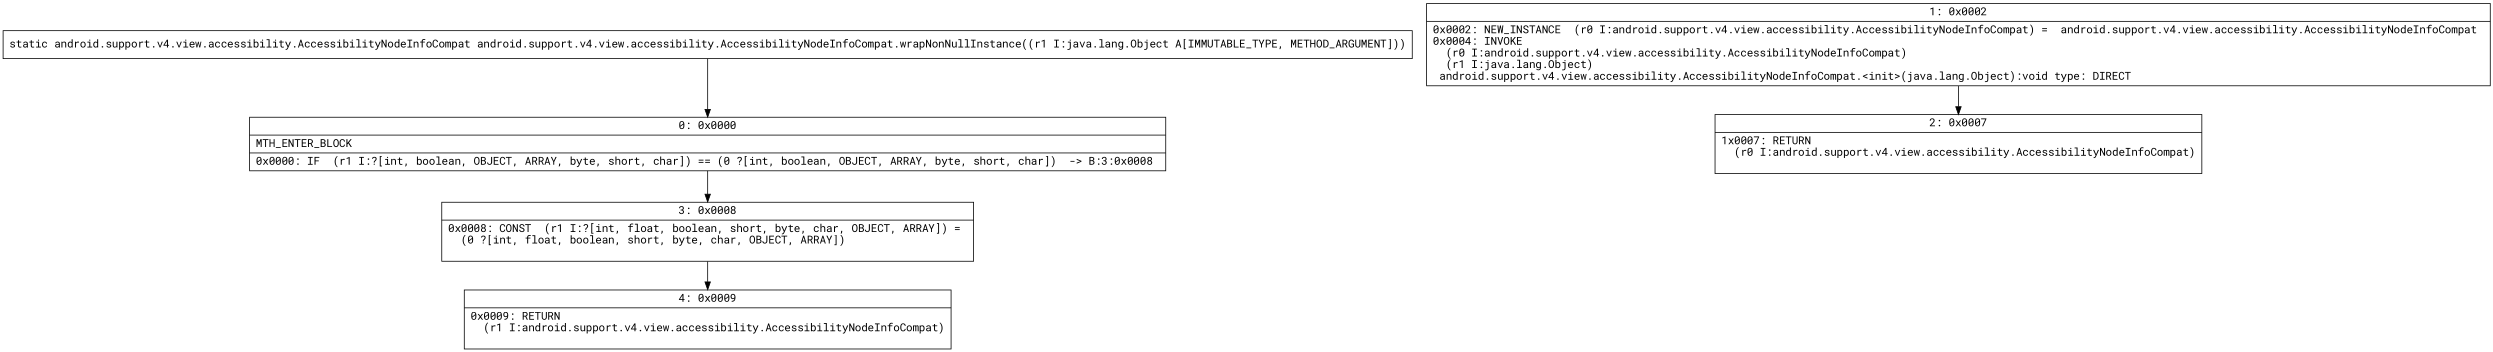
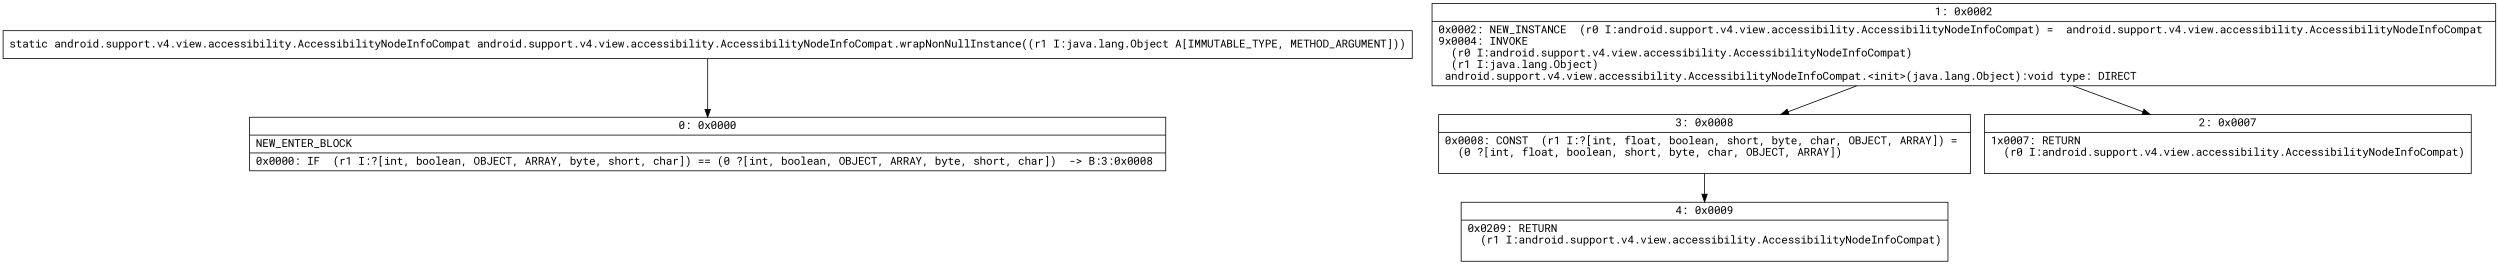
(1484, 42) -> (1490, 42)
(304, 144) -> (304, 144)
(708, 182) -> (1822, 99)
(522, 316) -> (1519, 229)
